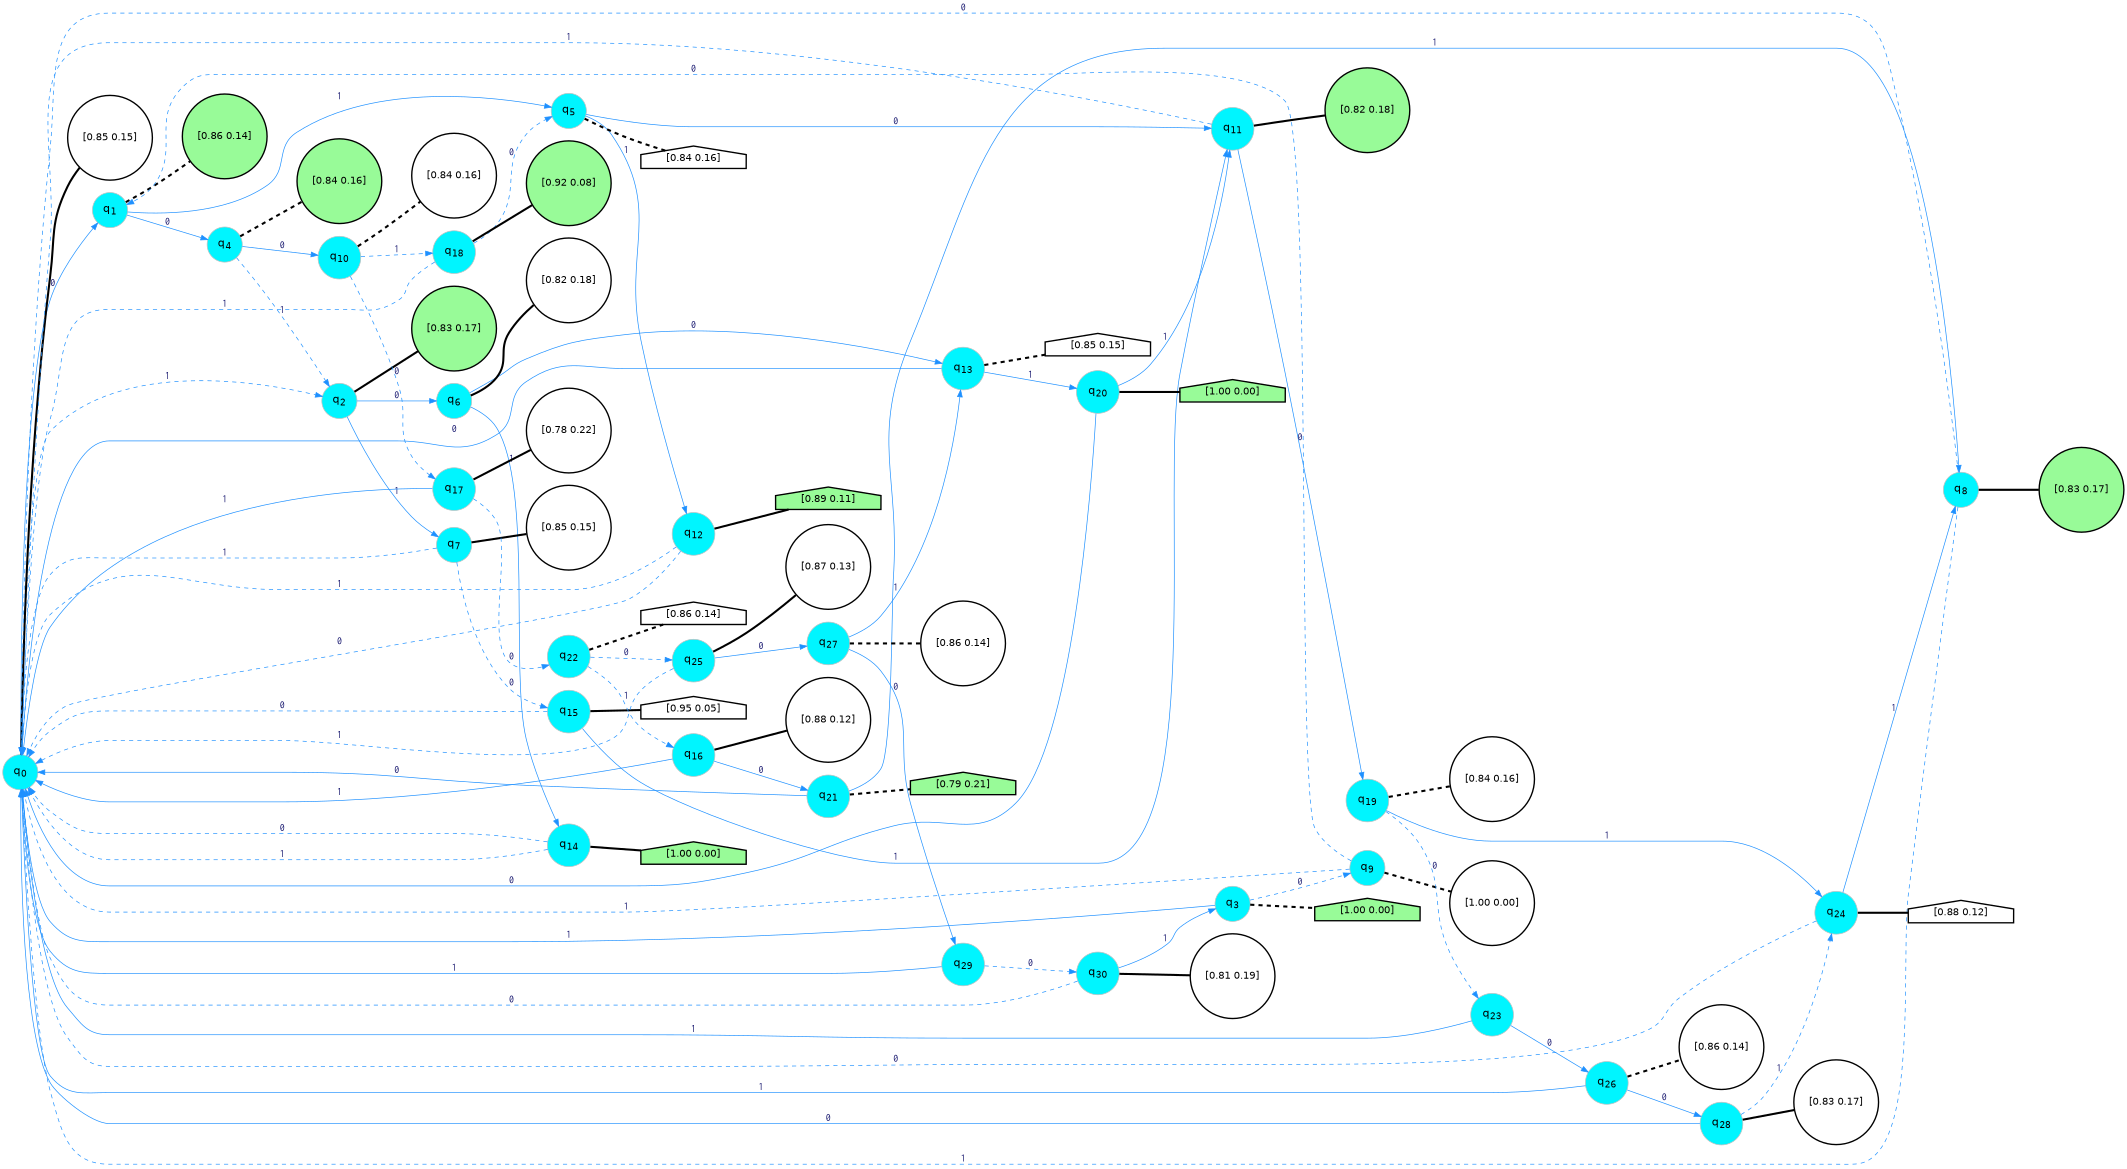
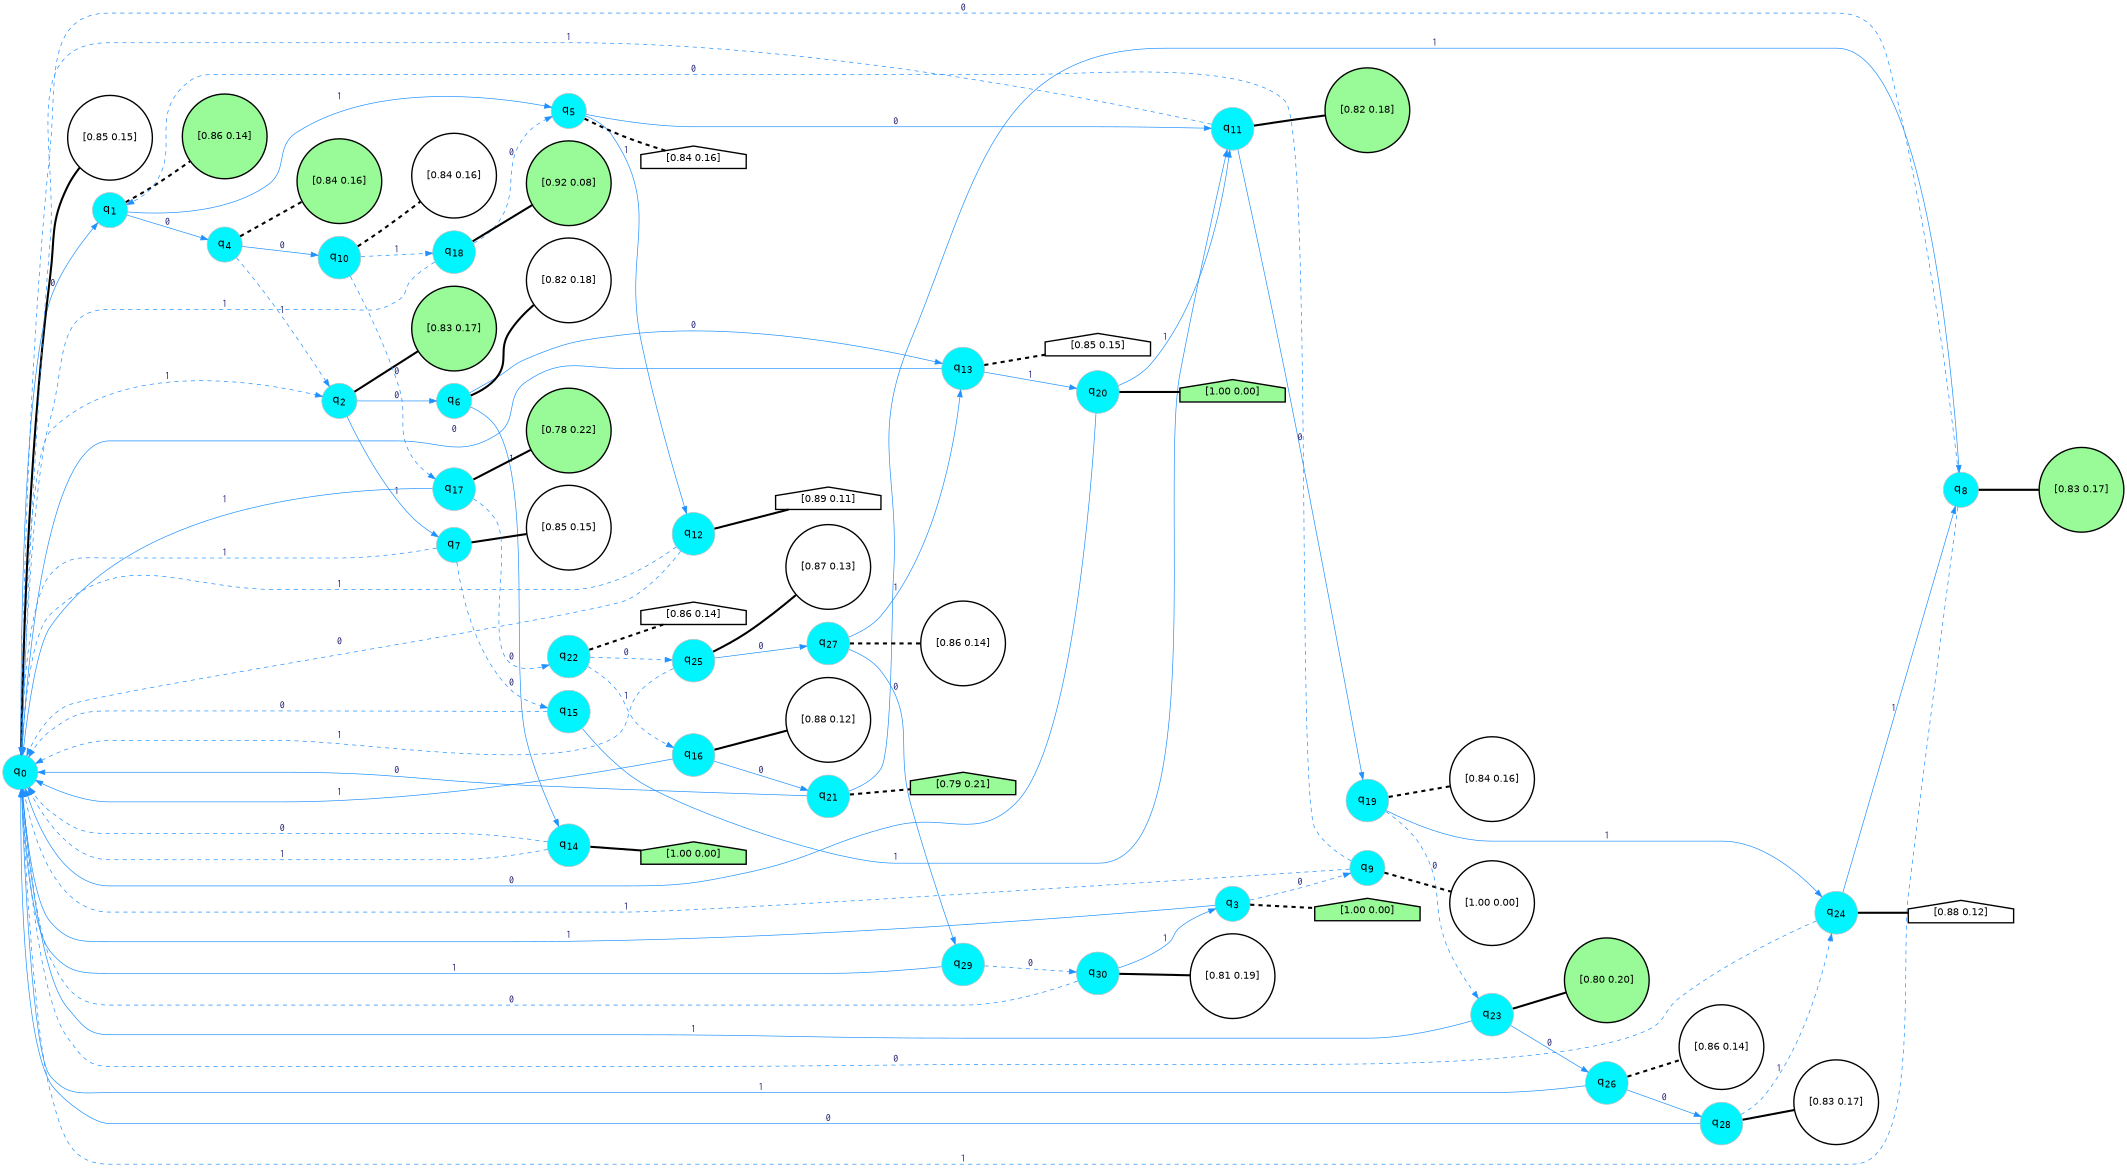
(569, 431) -> (569, 431)
(828, 499) -> (828, 499)
(694, 709) -> none
none -> (1607, 980)
